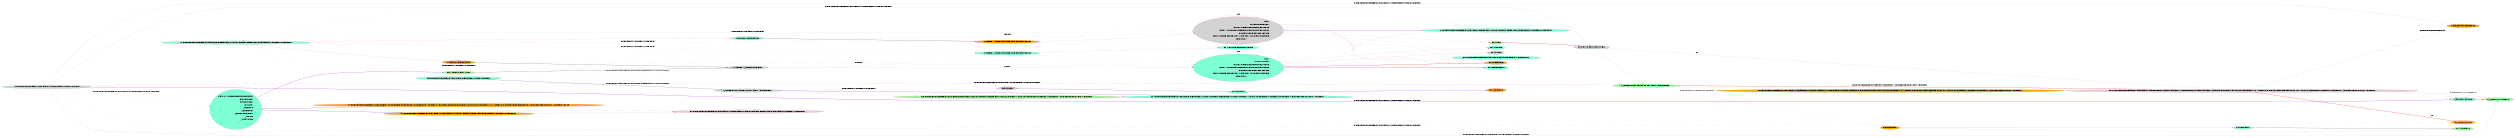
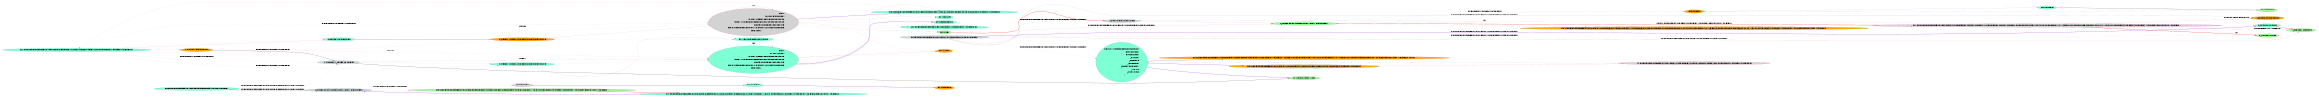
(1496, 53) -> (945, 51)
(1496, 63) -> none
(601, 70) -> (821, 79)
(2499, 99) -> (2302, 30)
(2463, 122) -> (2268, 36)
